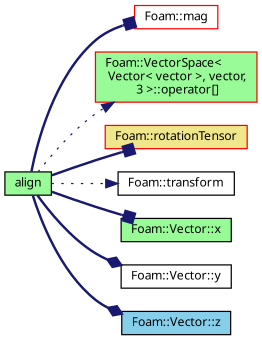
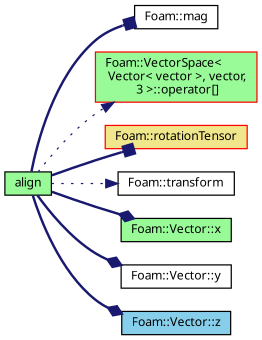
(176, 17) -> (176, 17)
(87, 204) -> (85, 204)
